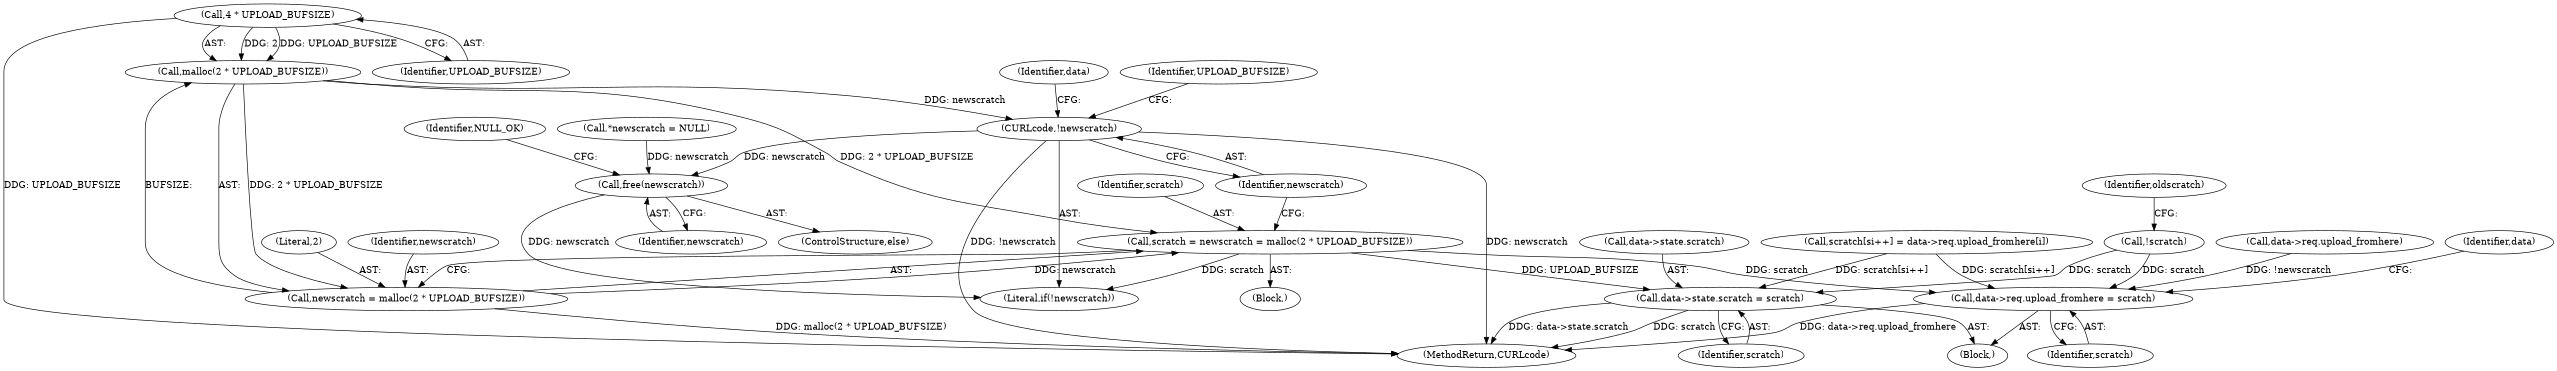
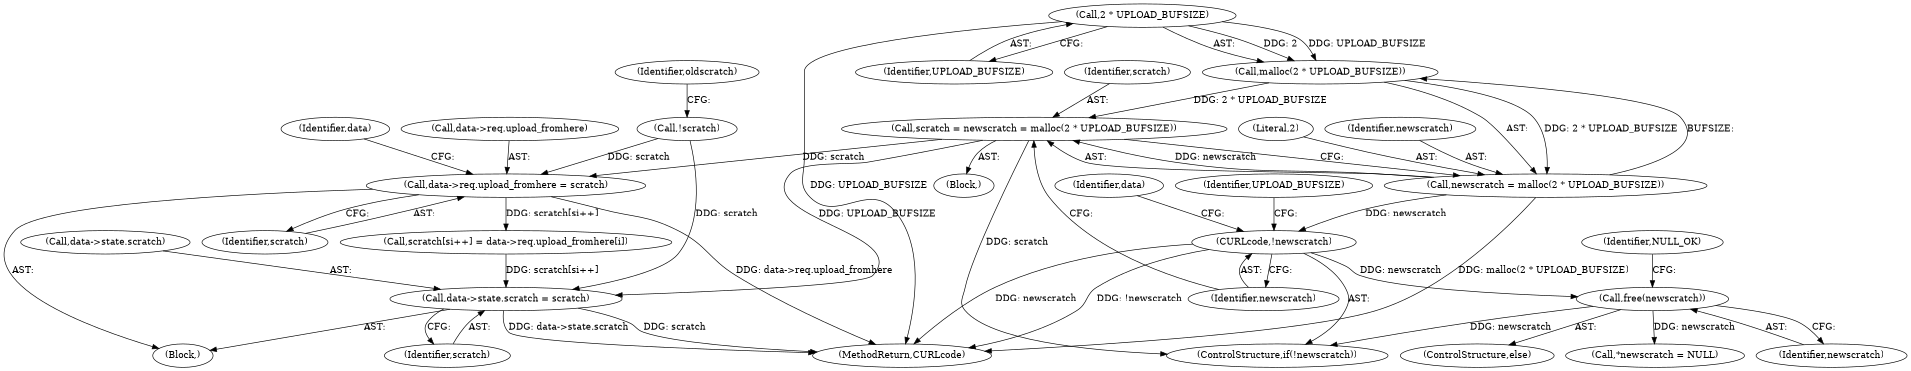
(268, 16) -> (1142, 16)
(665, 87) -> (1375, 207)
(647, 154) -> (1654, 324)
(2289, 271) -> (521, 157)
(1960, 274) -> (506, 211)
(1059, 299) -> (1277, 356)
